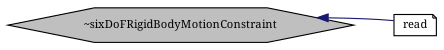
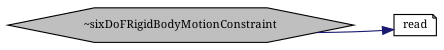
(361, 19) -> (350, 32)
